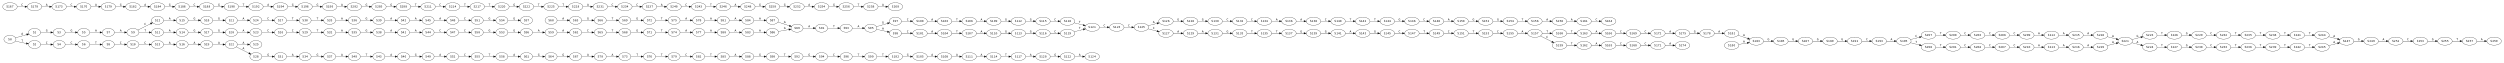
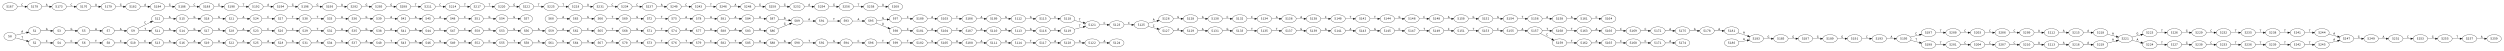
(243, 50) -> (267, 43)
